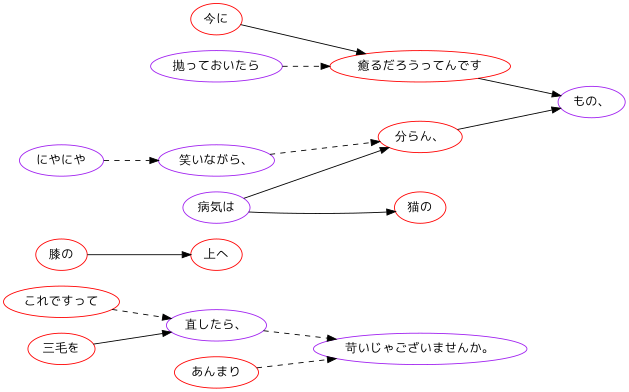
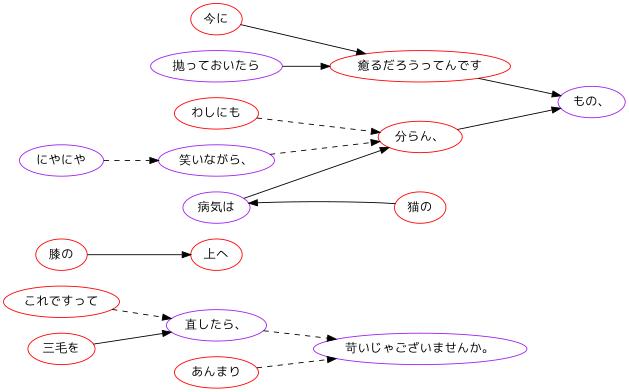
(302, 66) -> (302, 66)
none -> (216, 113)
(318, 213) -> (327, 202)
